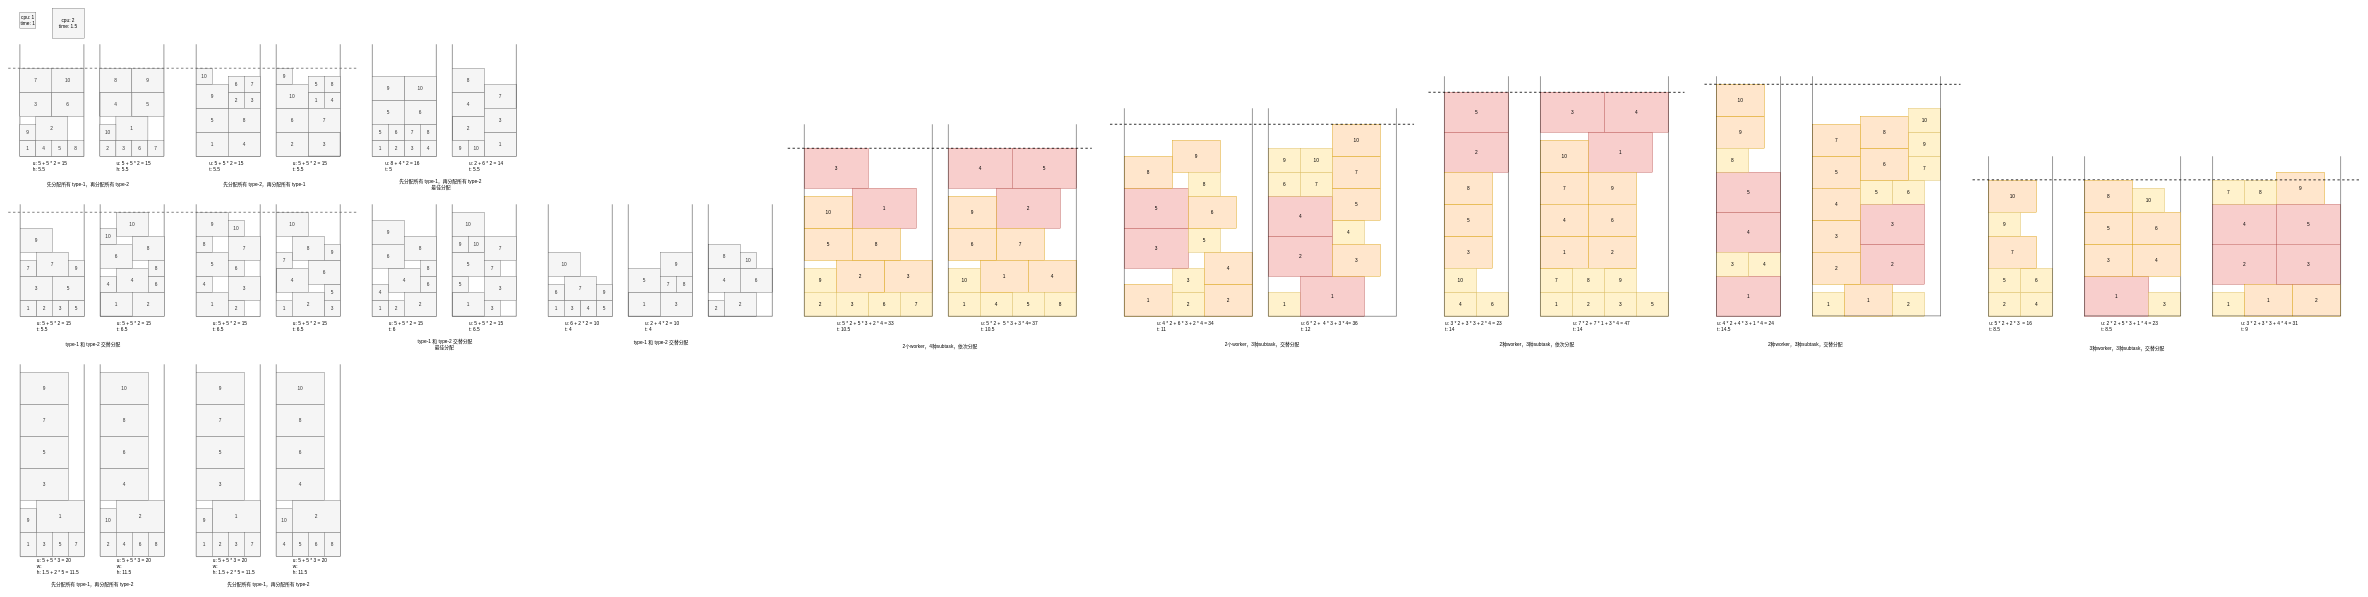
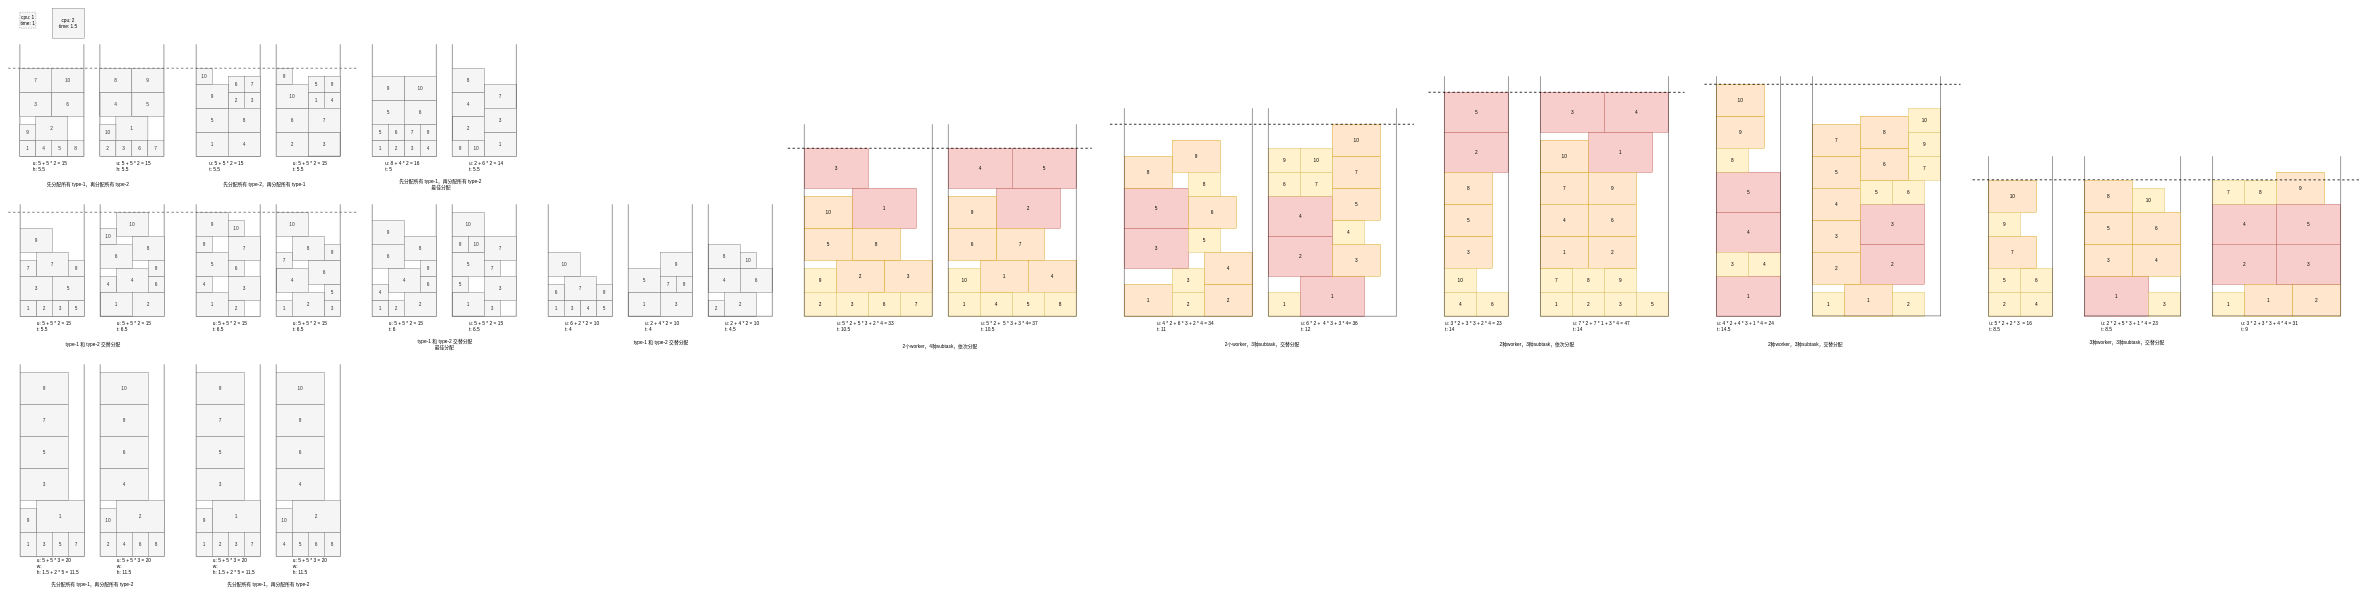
(28, 20) -> (28, 20)
none -> (744, 326)
(2126, 348) -> (2126, 342)
